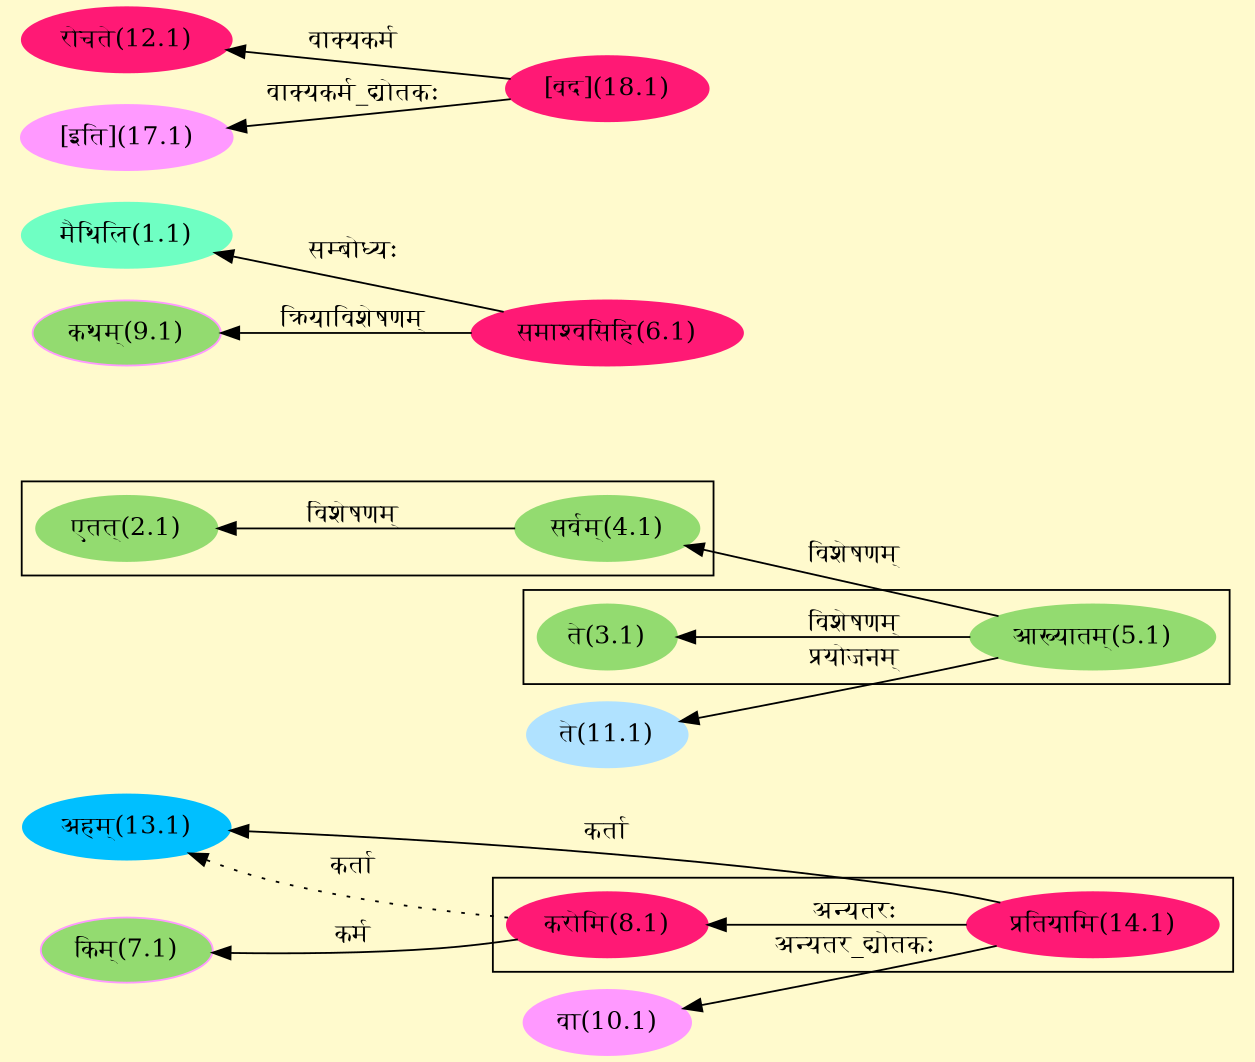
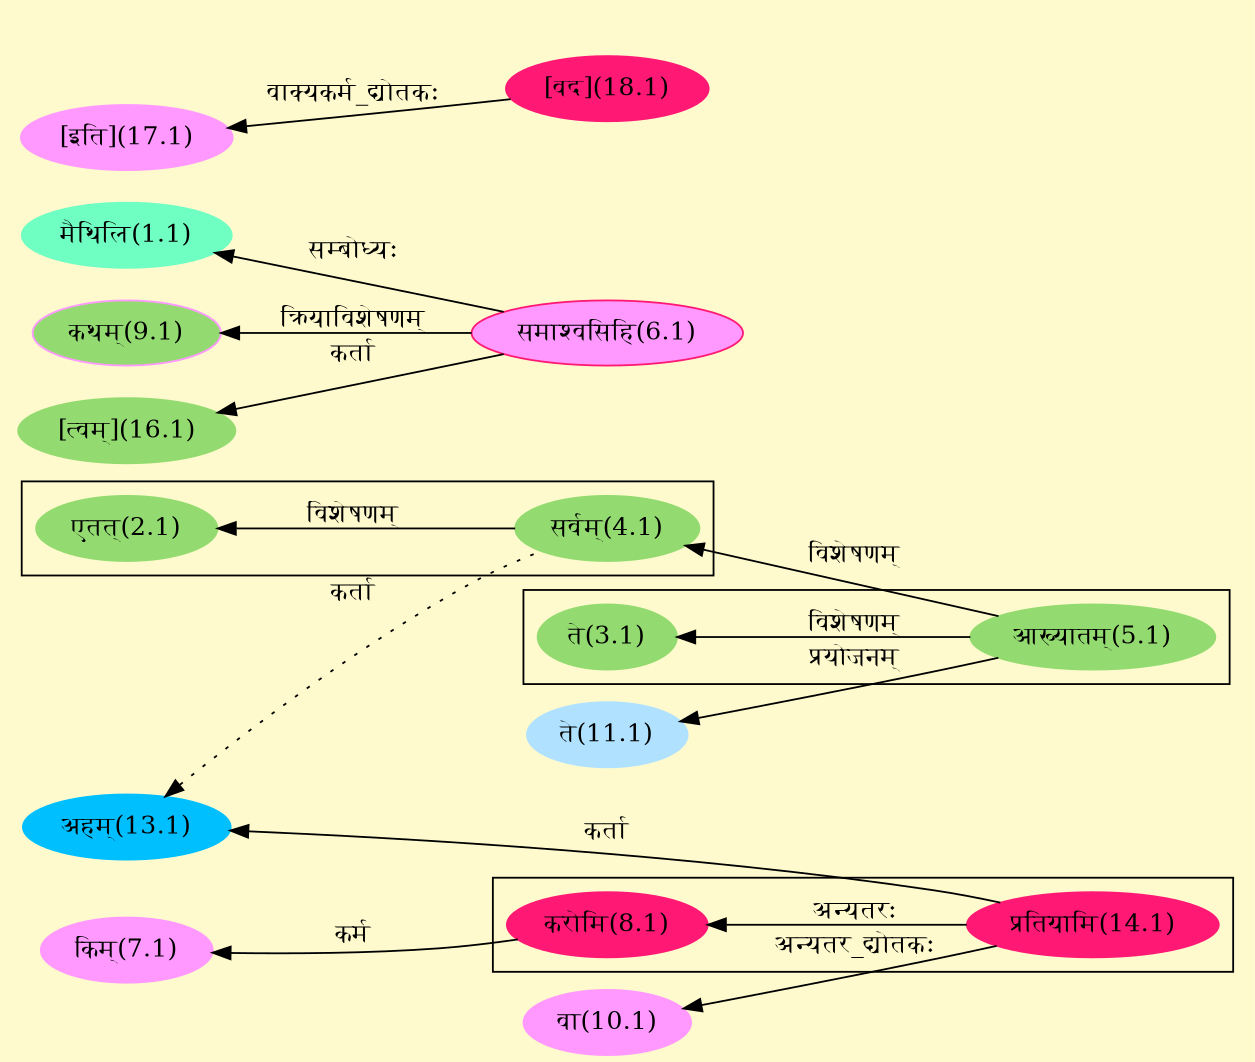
(127, 40) -> none
(607, 333) -> (607, 333)
none -> (127, 431)
(356, 898) -> (353, 656)
(127, 950) -> (127, 950)
